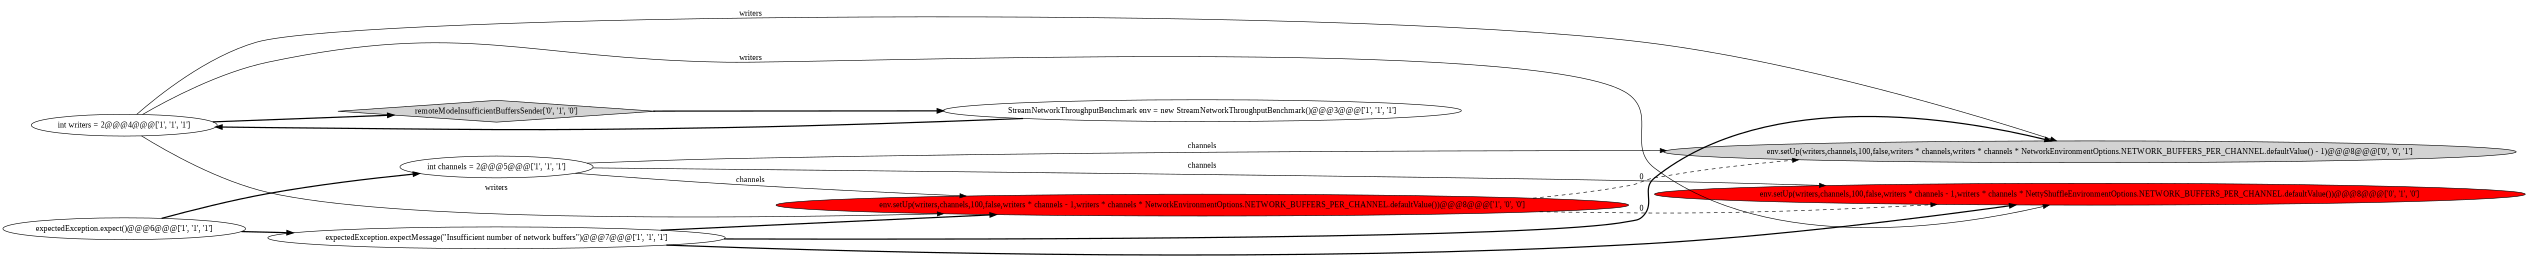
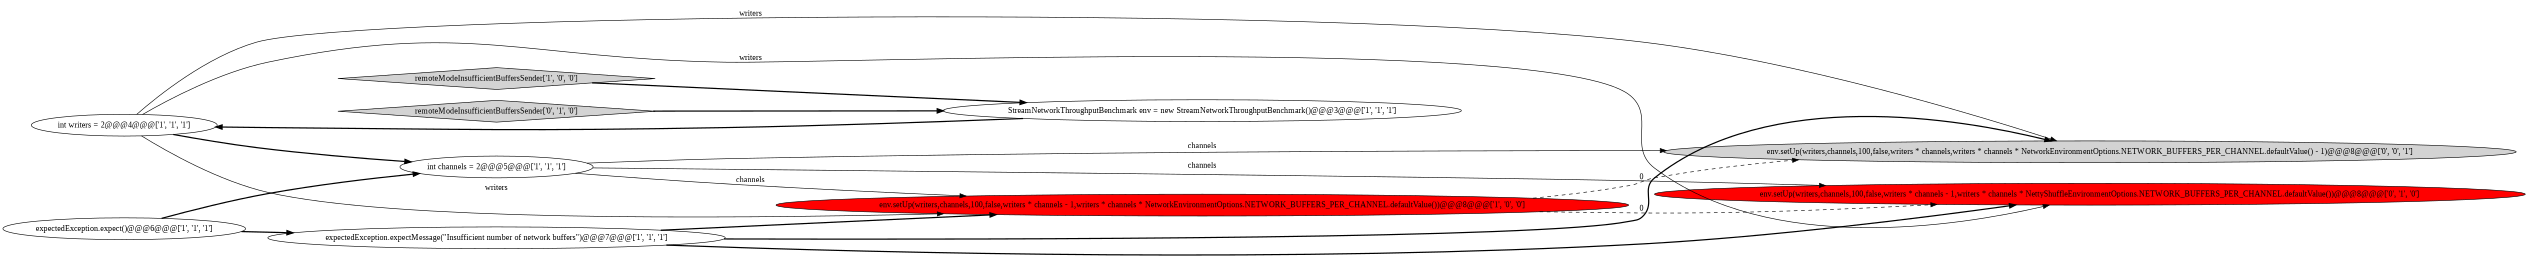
none -> (497, 79)
(300, 119) -> (289, 151)
